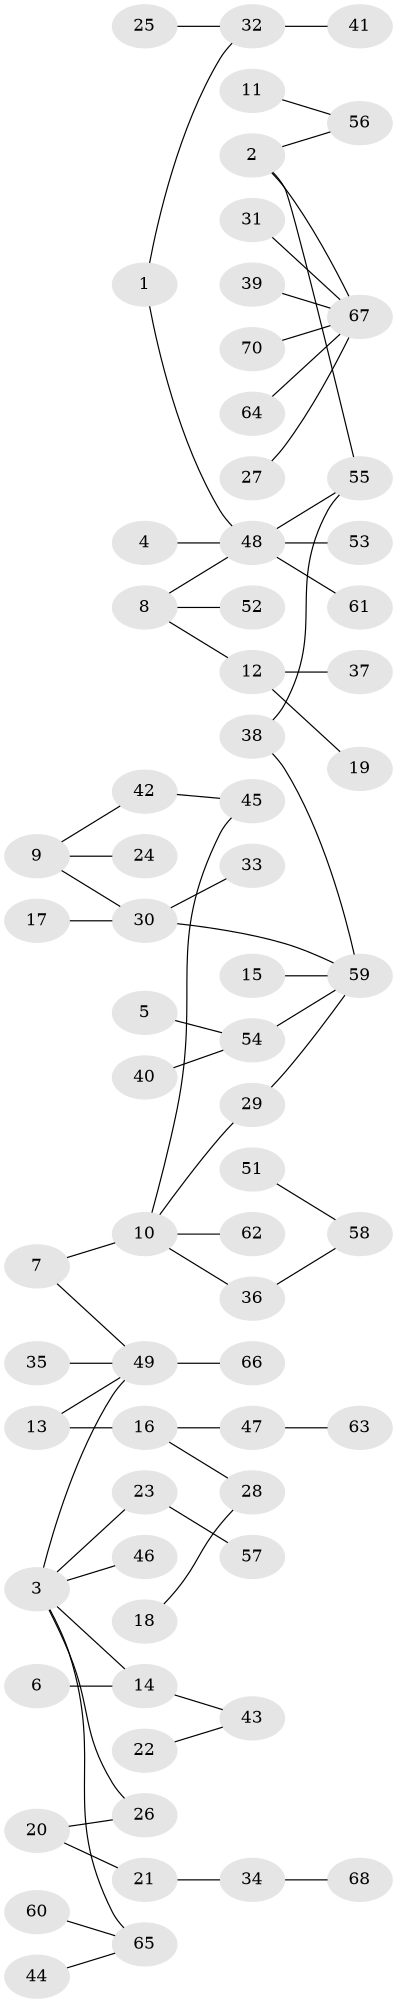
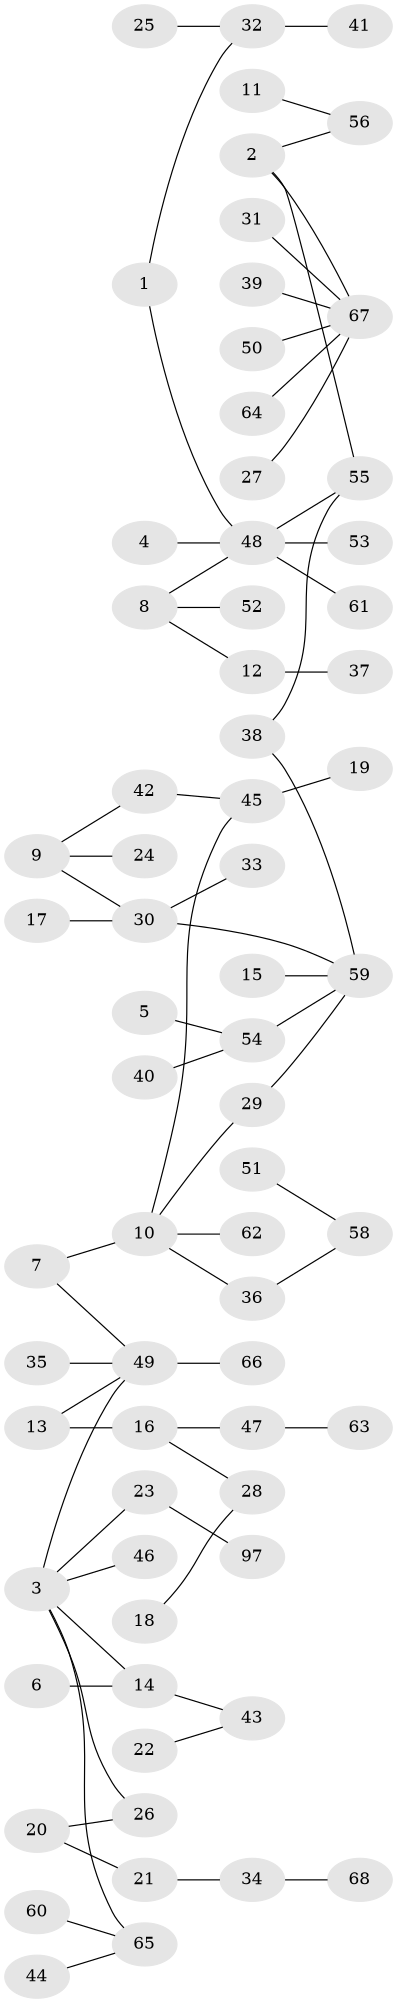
(252, 349) -> (252, 349)
(306, 721) -> (306, 785)
(252, 1557) -> (252, 1557)
